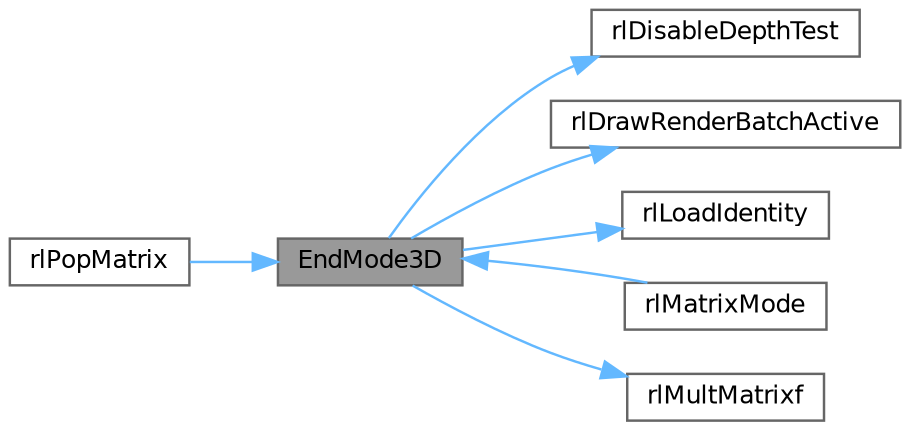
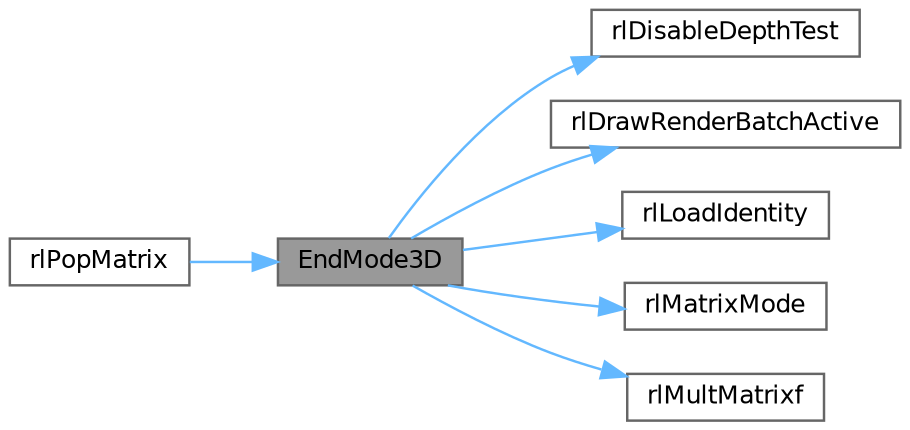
(568, 270) -> (523, 297)
